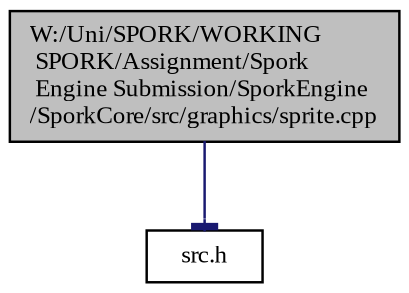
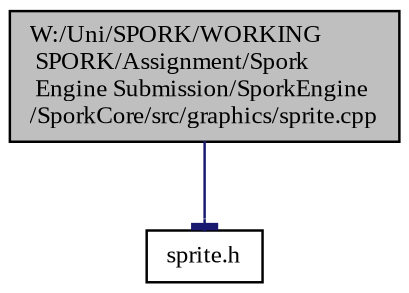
(205, 256) -> (205, 256)
